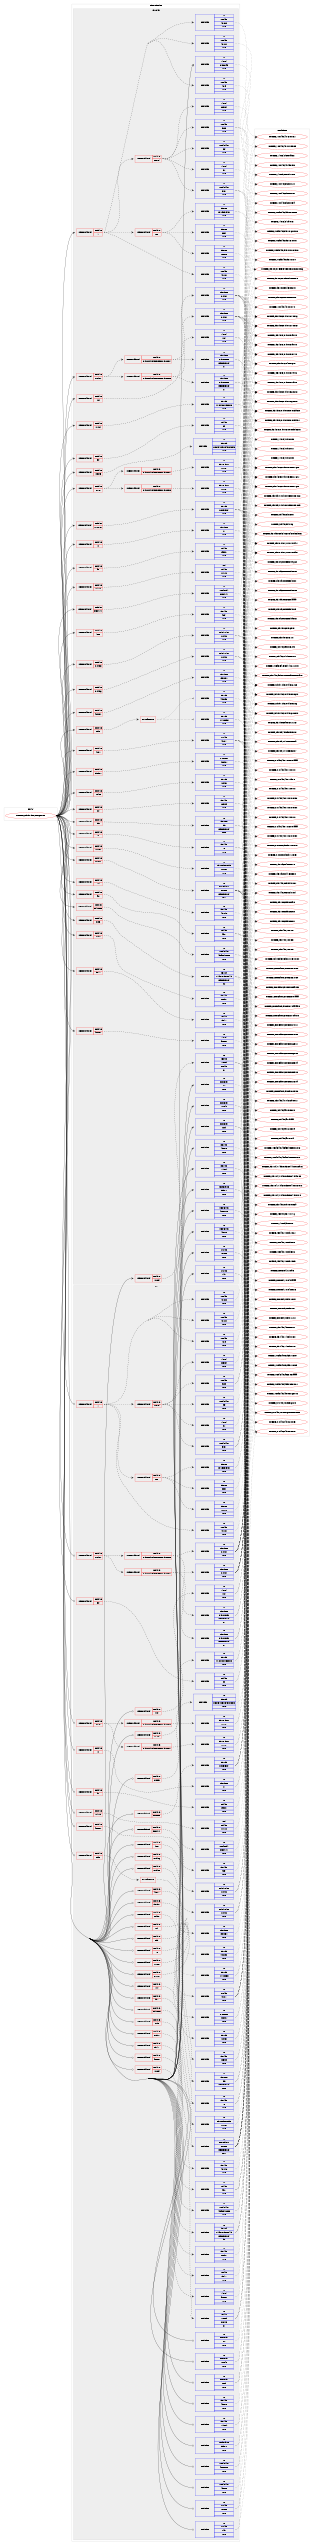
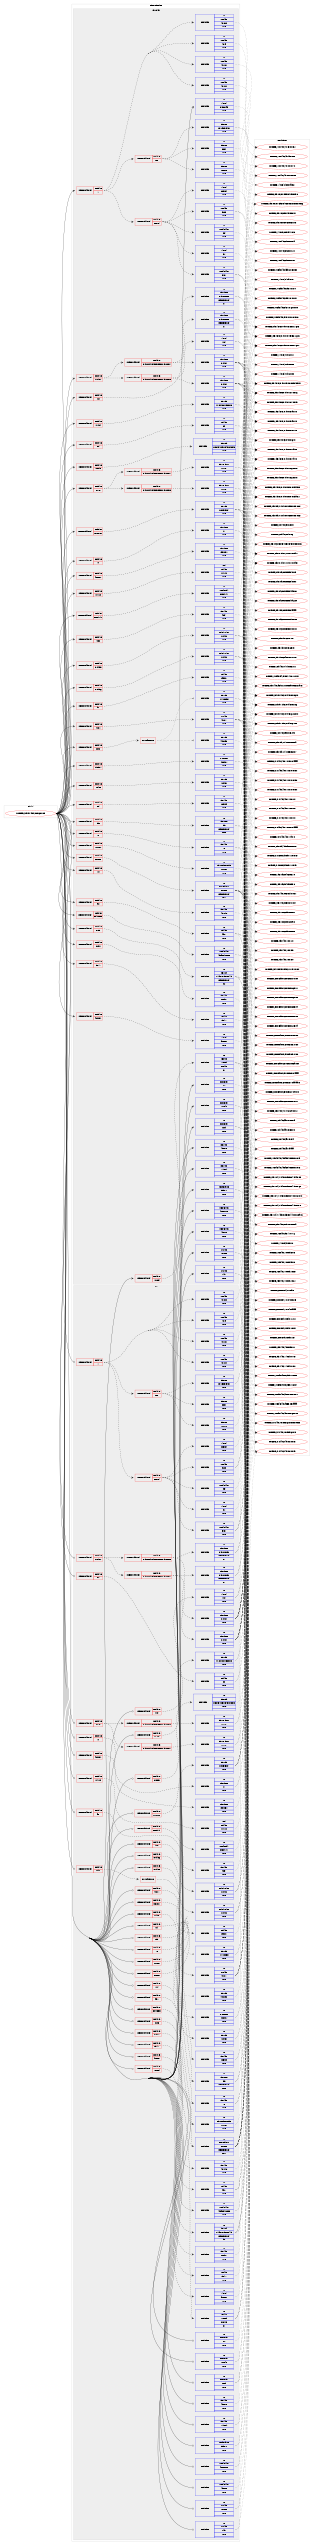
(282, 468) -> (282, 336)
(282, 874) -> (282, 884)
none -> (282, 1187)
